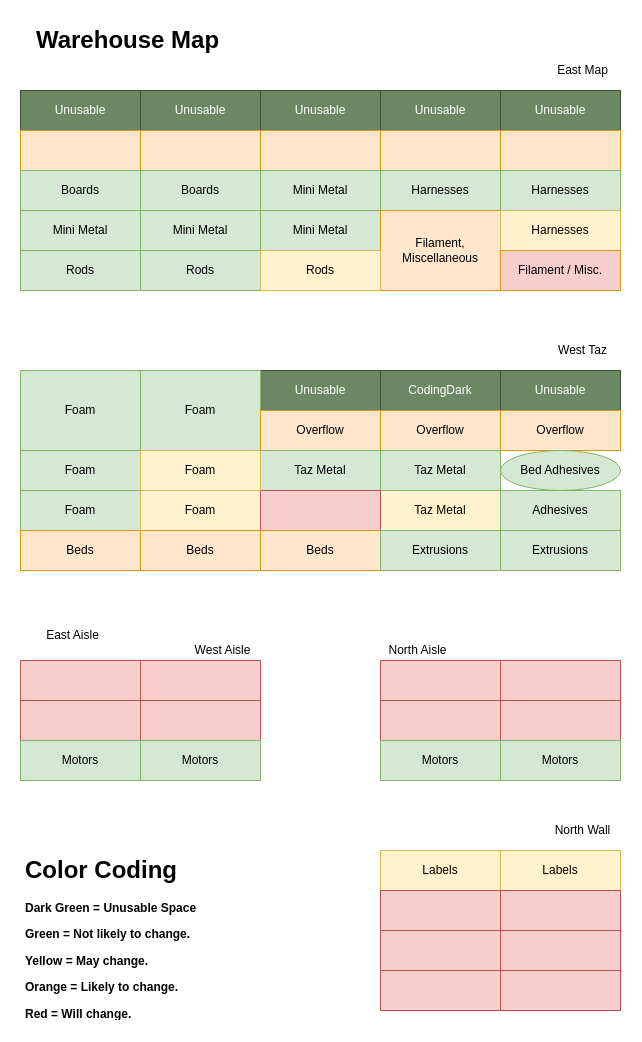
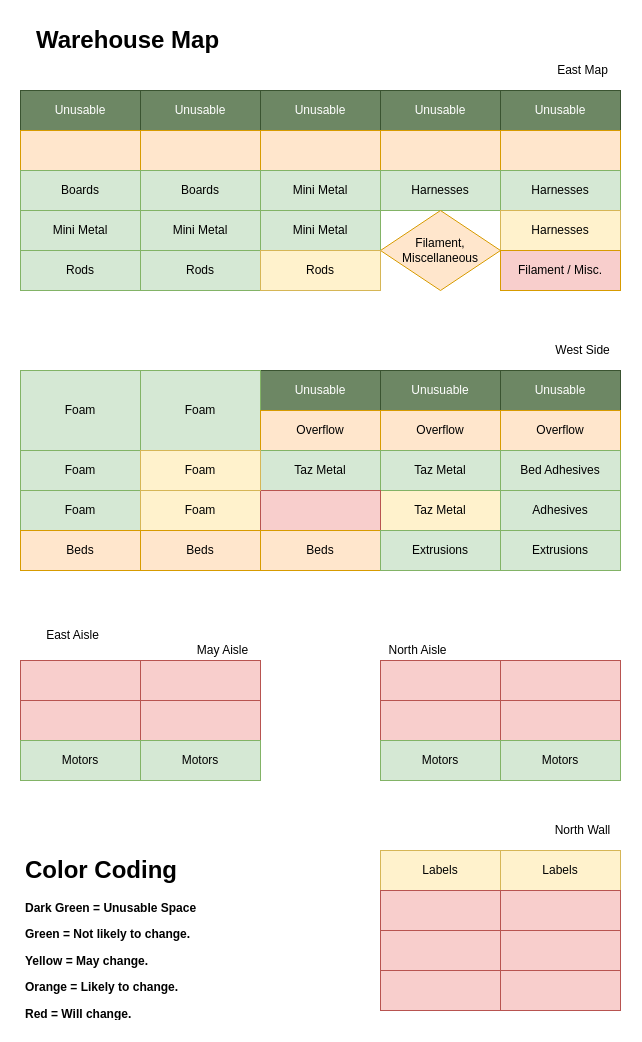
(441, 251) -> (441, 251)
(583, 351) -> (583, 351)
(441, 391) -> (441, 391)
(561, 471) -> (561, 471)
(223, 651) -> (223, 651)
